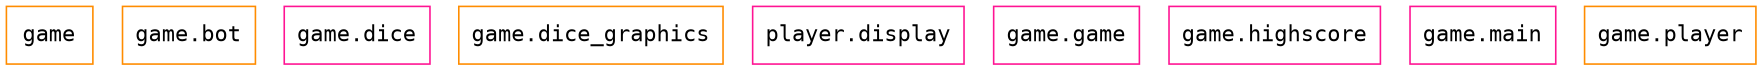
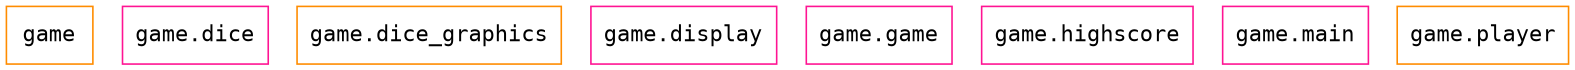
(189, 35) -> none
(858, 35) -> (684, 35)
